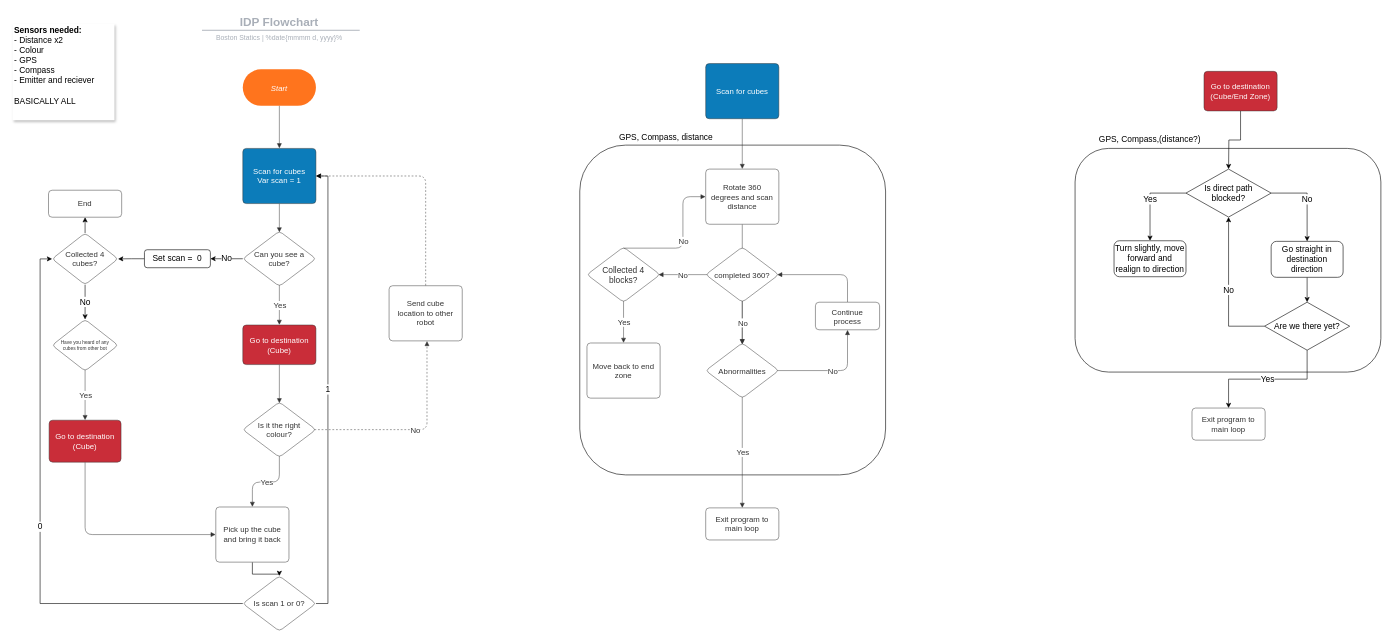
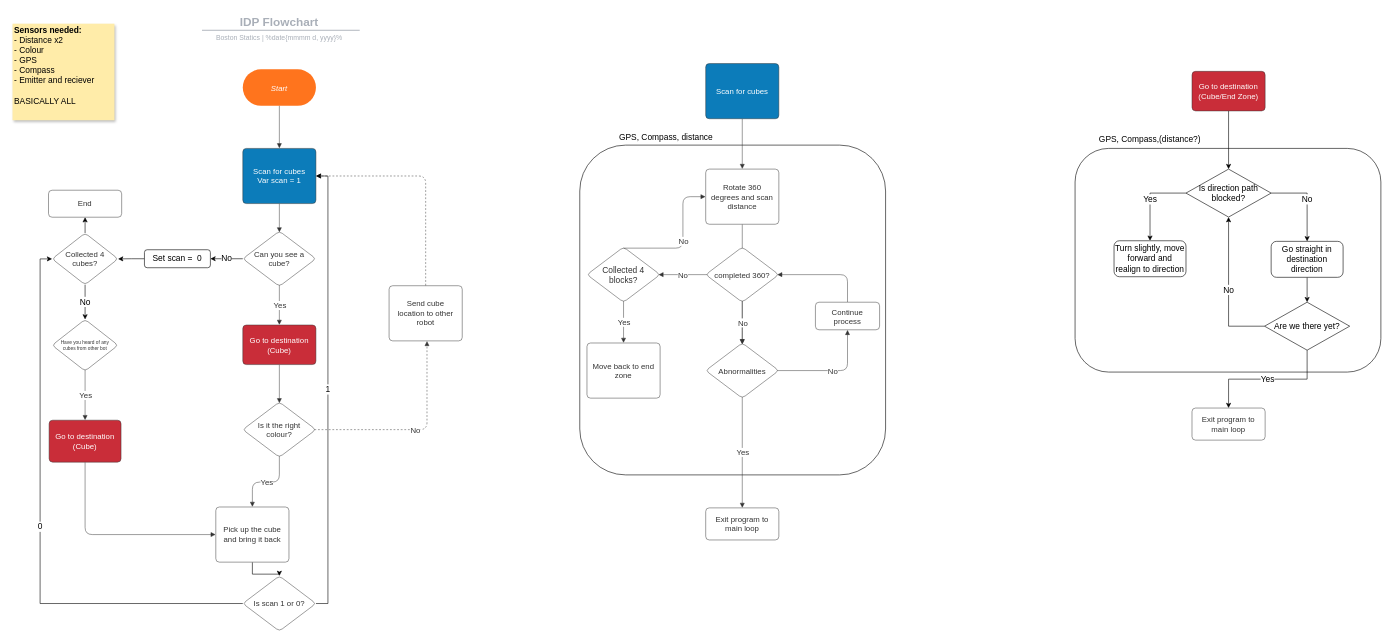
(63, 72) -> (63, 72)
(1241, 91) -> (1229, 91)
(1229, 194) -> (1229, 194)
